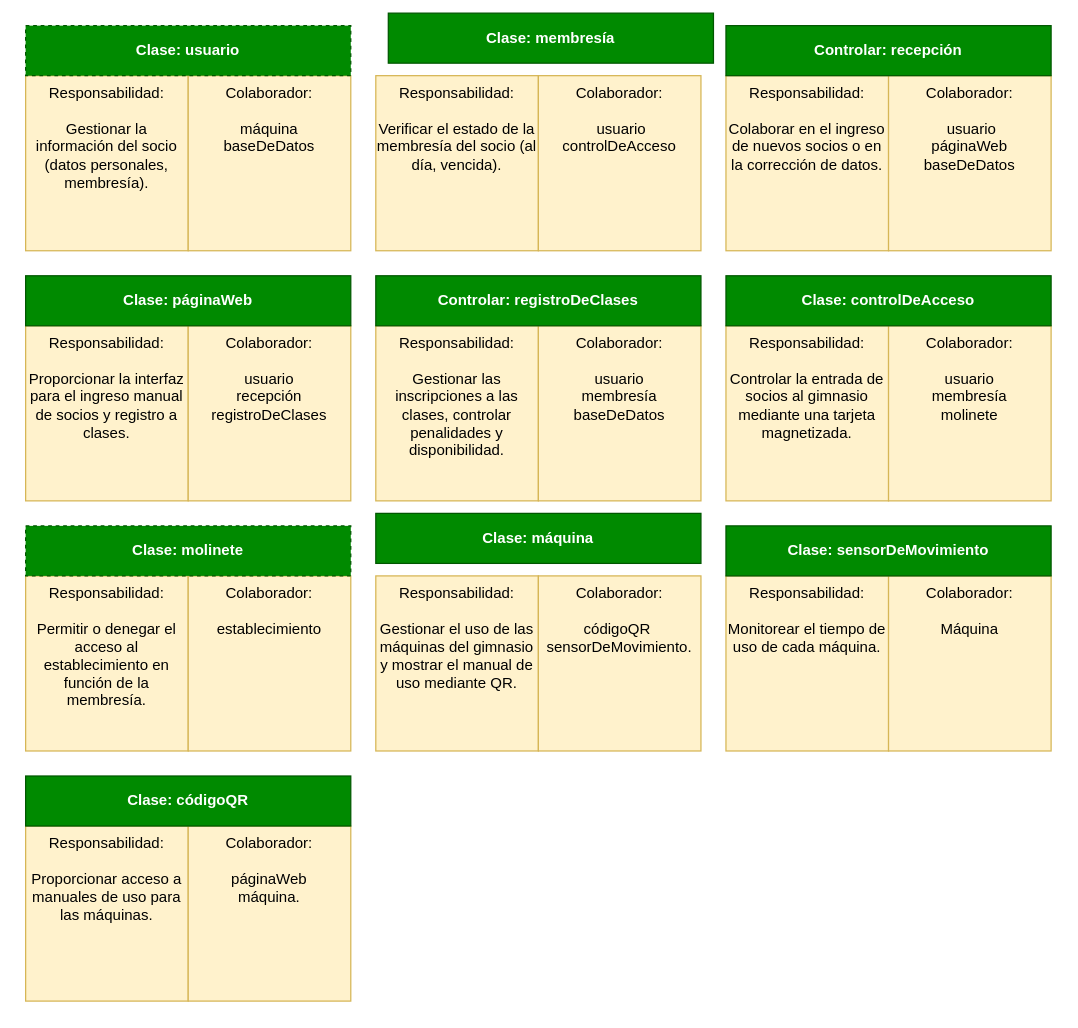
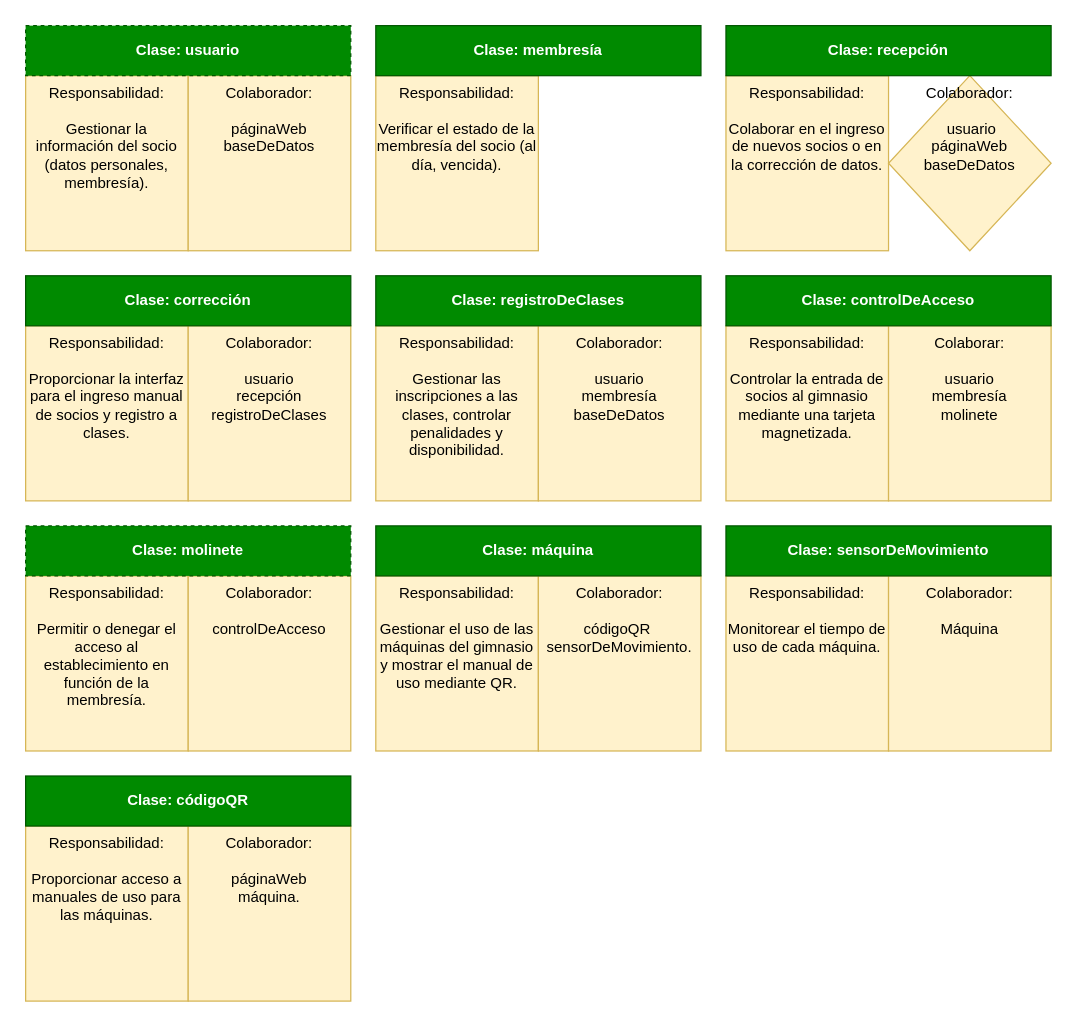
(551, 38) -> (538, 51)
(888, 51) -> (888, 51)
(269, 111) -> (269, 111)
(619, 163) -> none
(969, 163) -> (969, 163)
(188, 301) -> (188, 301)
(538, 301) -> (538, 301)
(969, 370) -> (969, 370)
(538, 538) -> (538, 551)
(269, 602) -> (269, 602)
